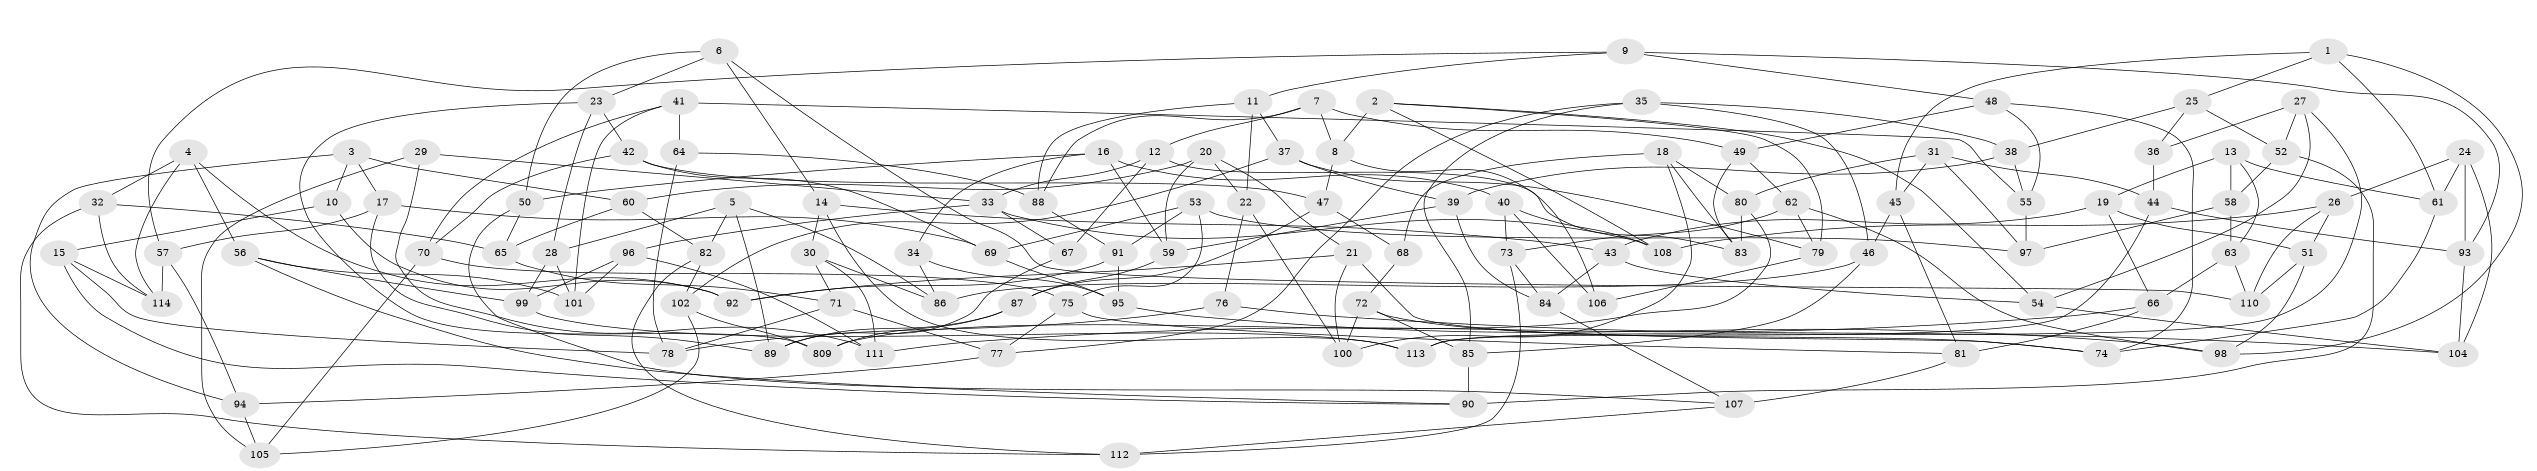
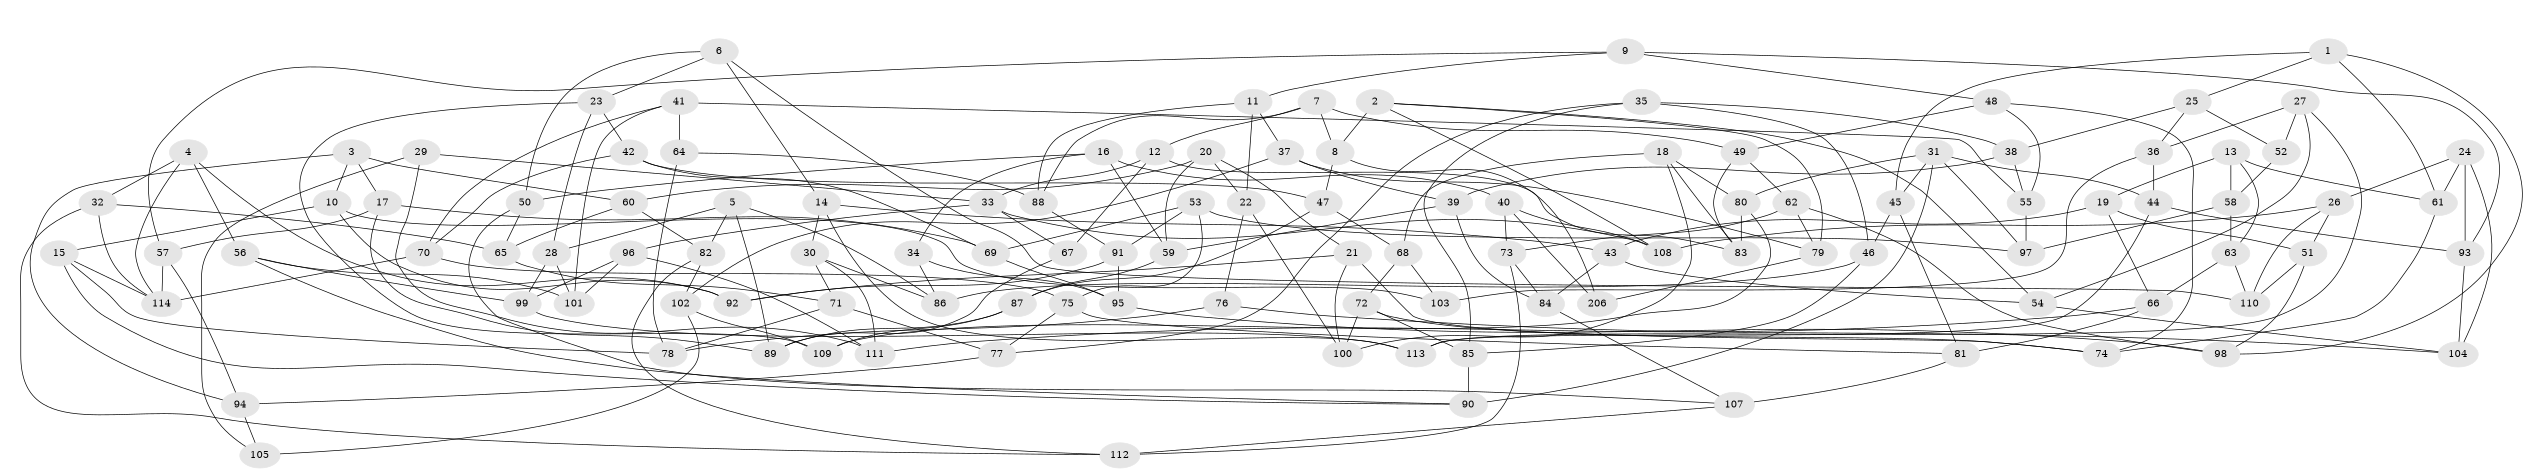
none -> (1440, 304)
(1597, 304) -> (1597, 304)
(342, 354) -> (305, 276)
(822, 354) -> (822, 354)
(2040, 387) -> (1713, 354)
